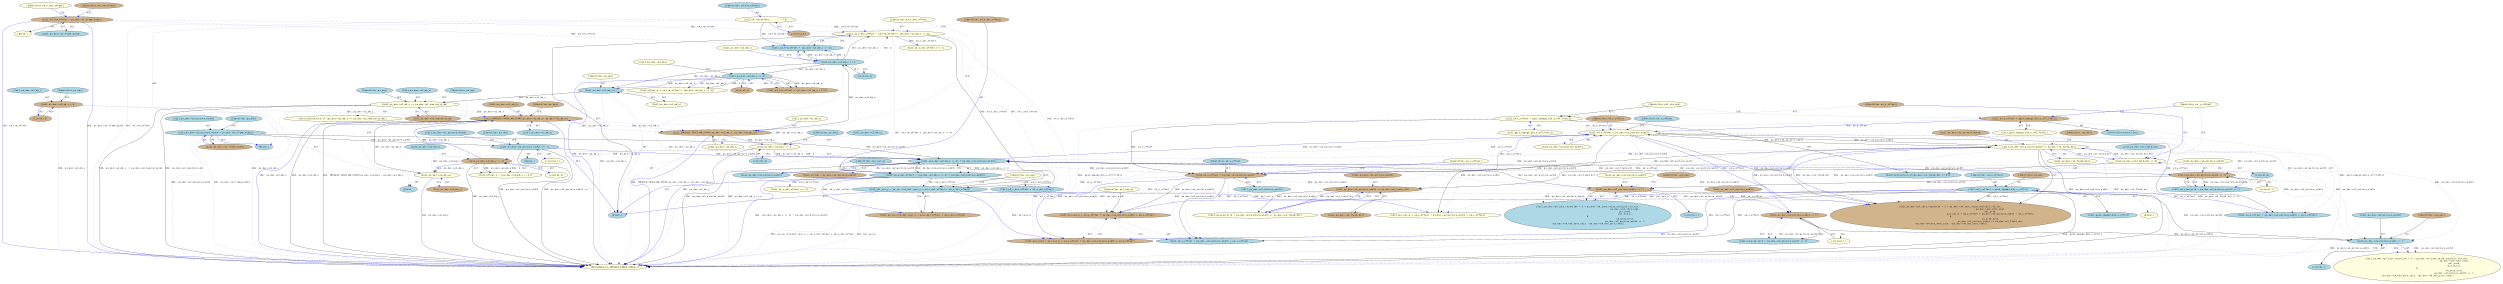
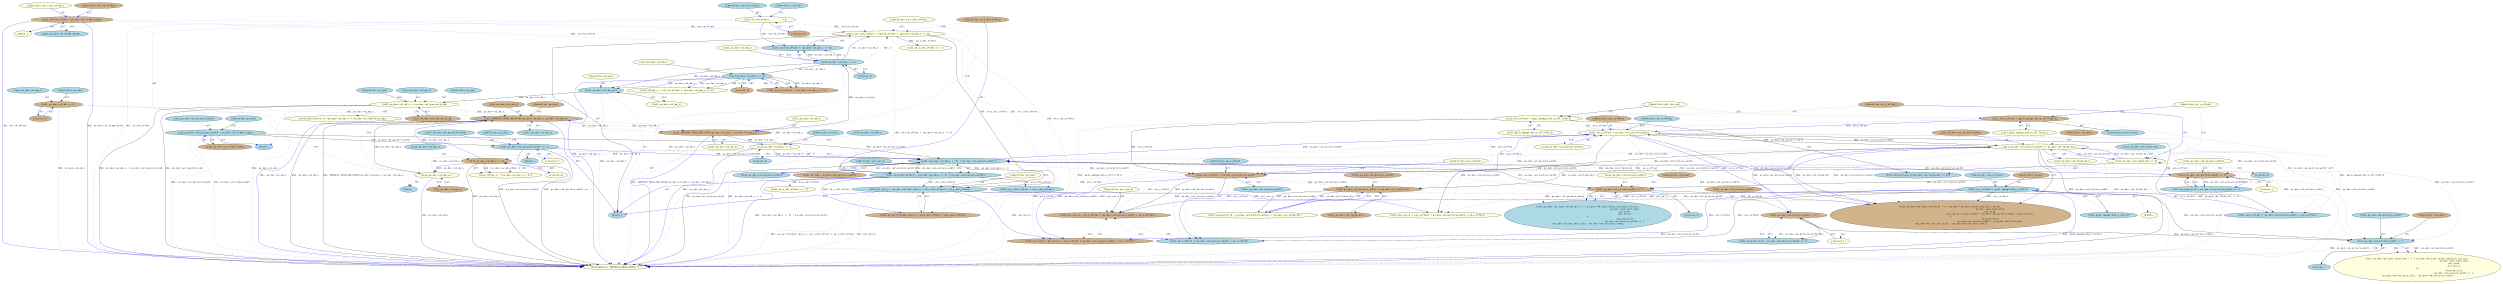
none -> (789, 6)
(1396, 258) -> (1396, 258)
